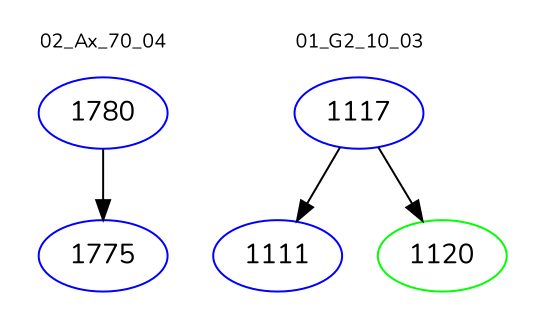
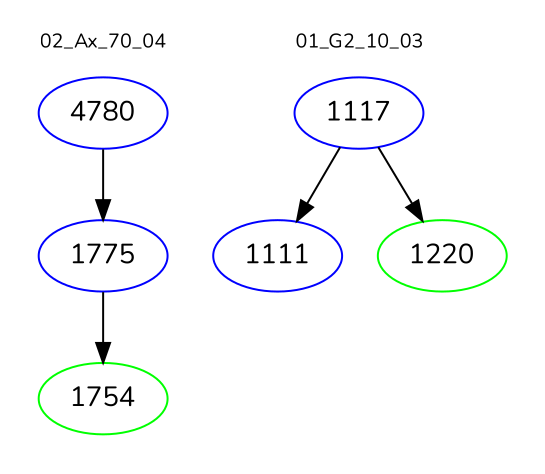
(103, 113) -> (103, 113)
(442, 256) -> (442, 256)
none -> (103, 399)
